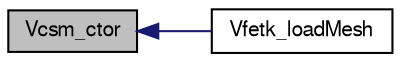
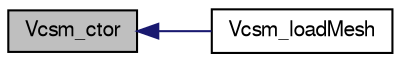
(302, 31) -> (302, 31)
